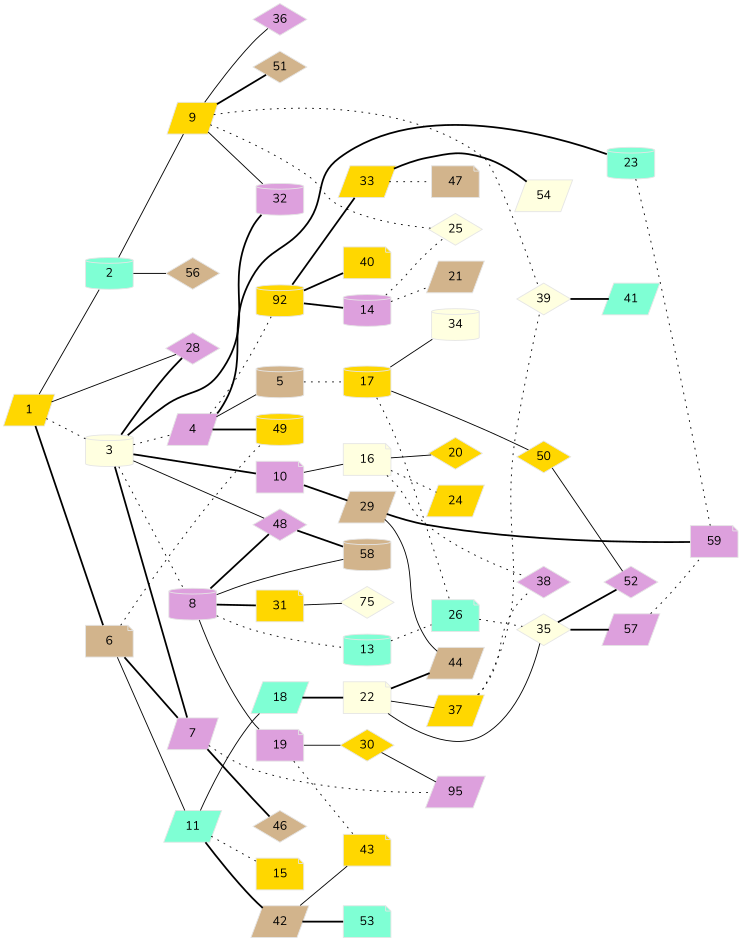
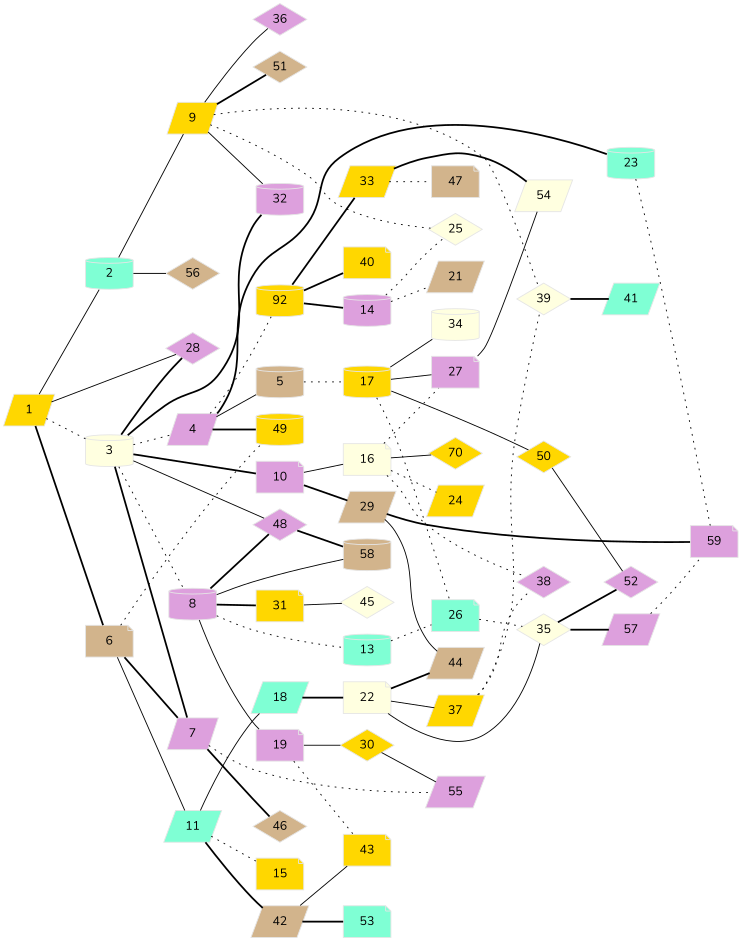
none -> (455, 372)
(455, 453) -> (455, 453)
(367, 602) -> (367, 602)
(455, 792) -> (455, 792)
